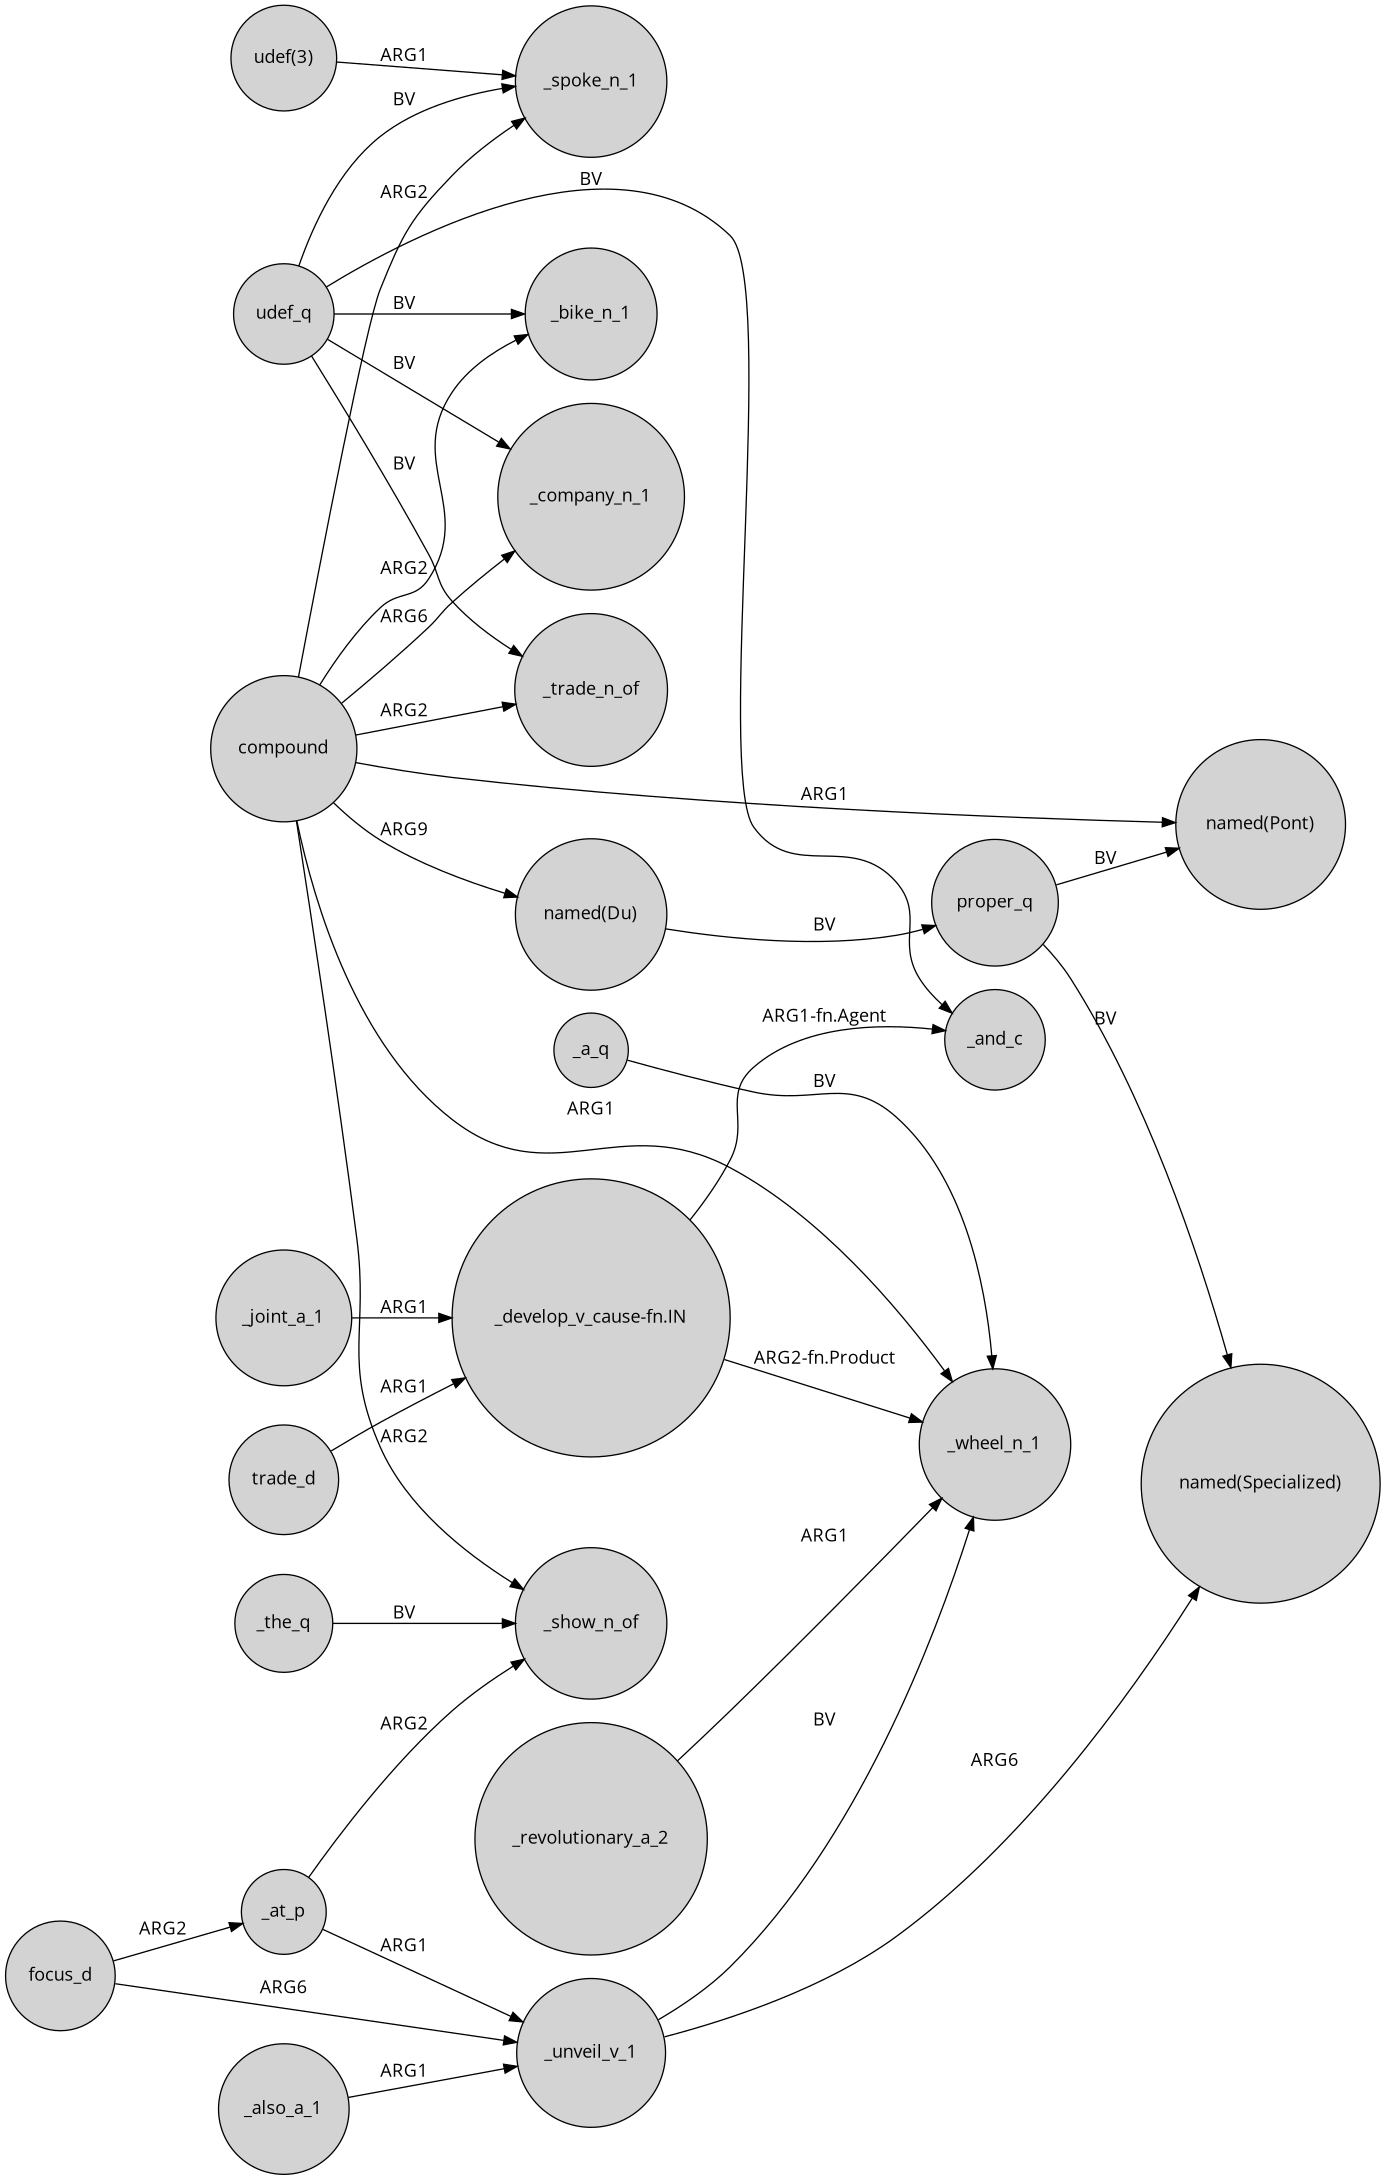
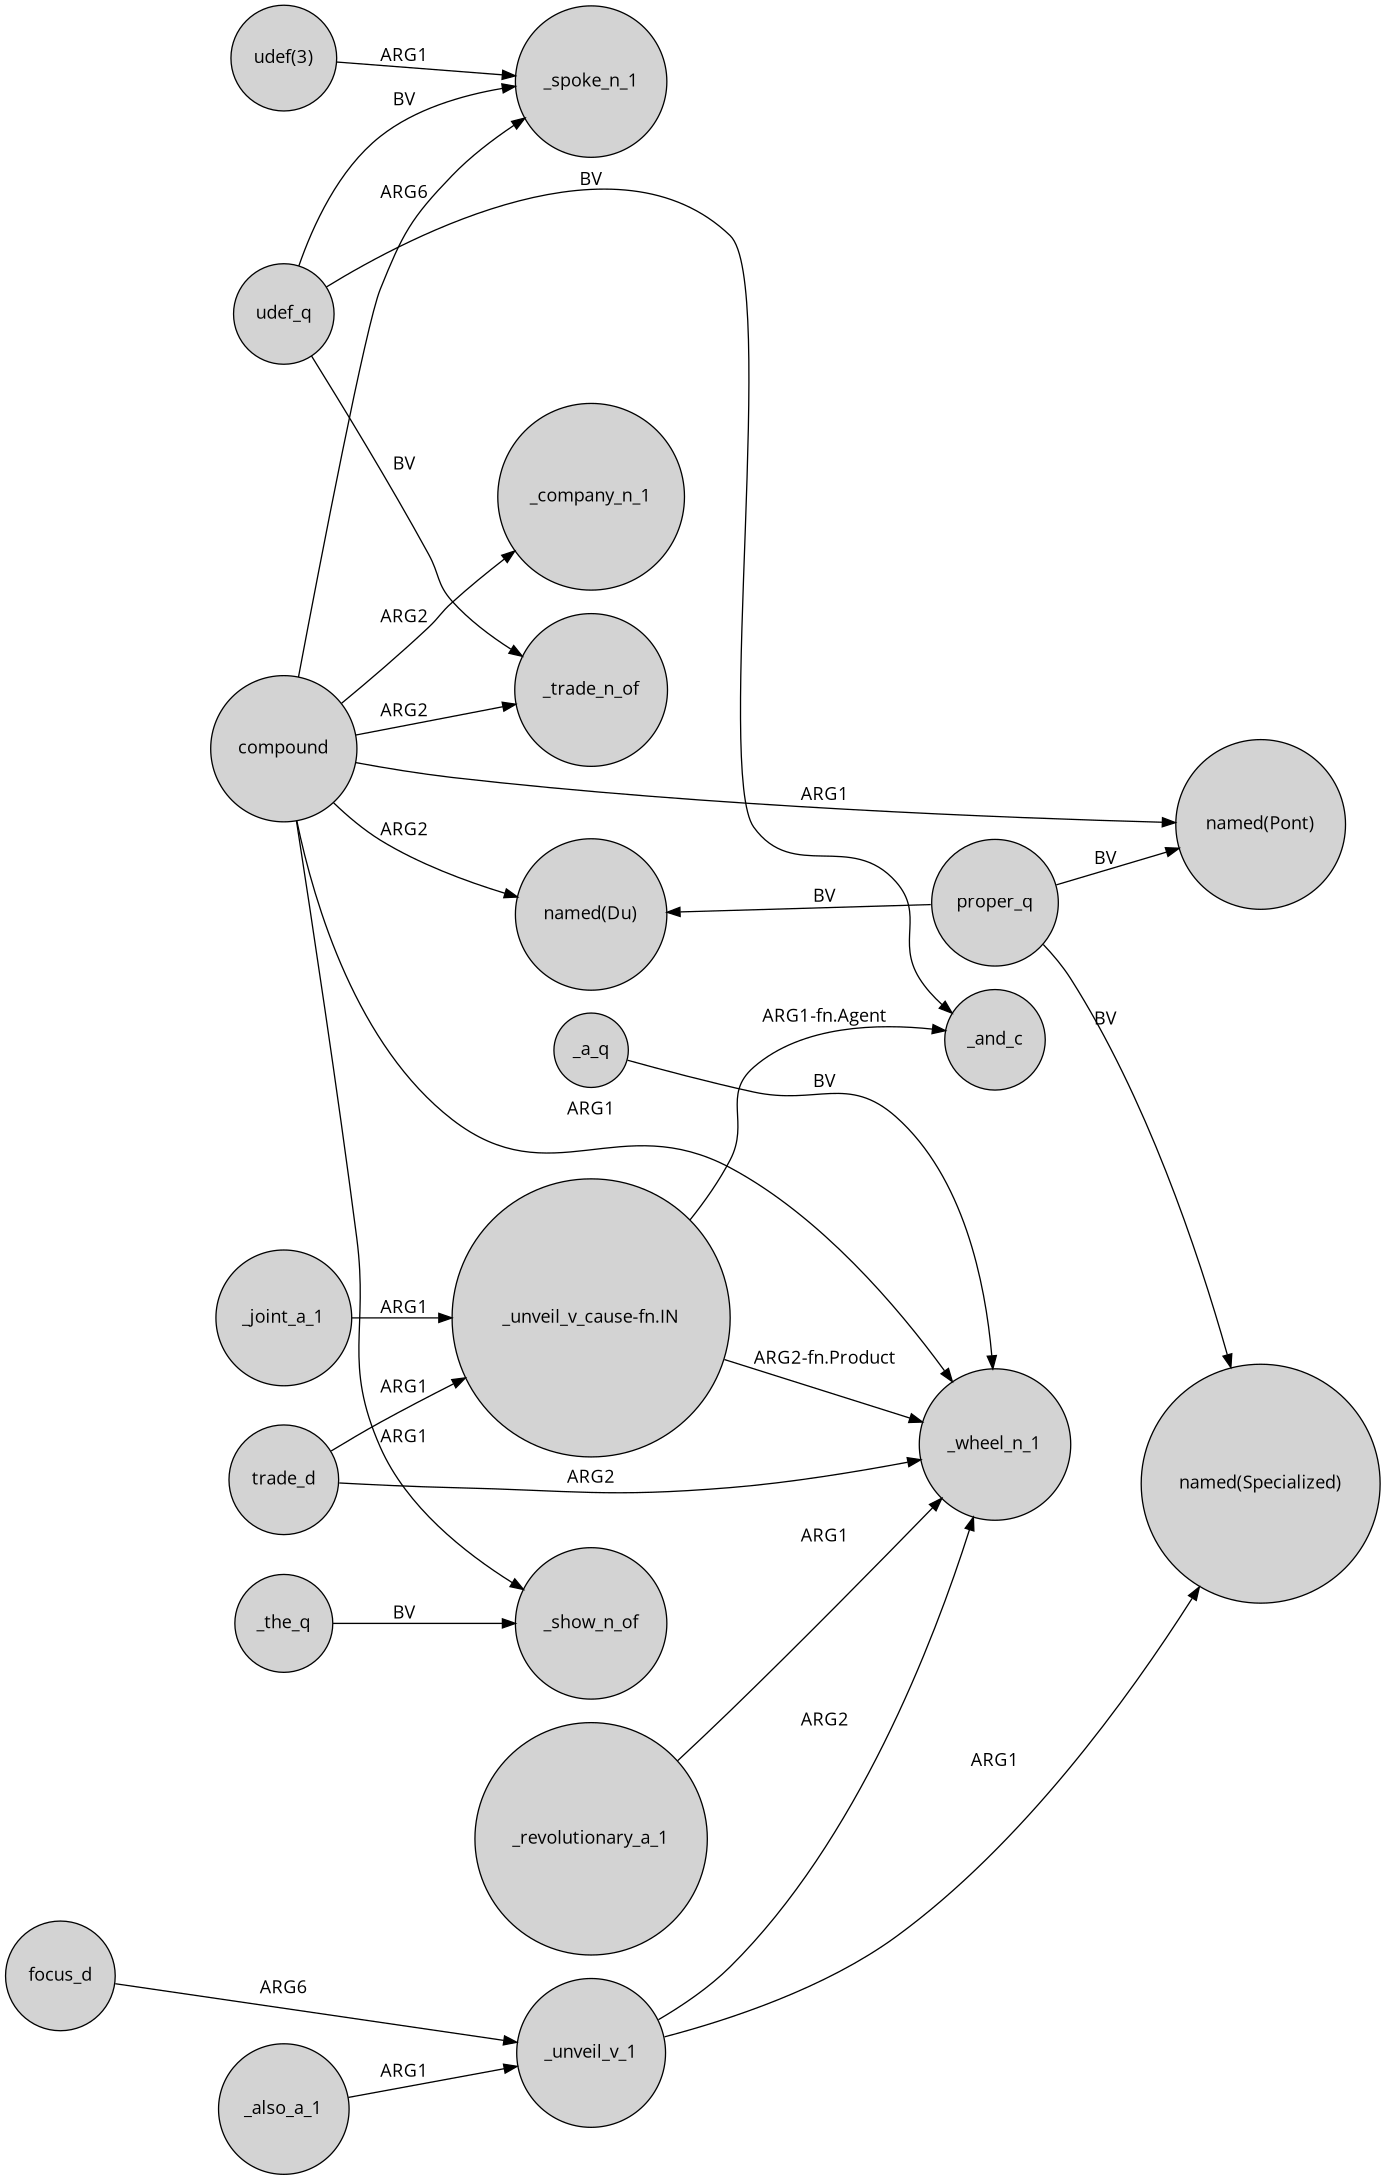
(404, 193) -> (404, 193)
(591, 314) -> none
(413, 391) -> none
(404, 618) -> (404, 618)
(404, 830) -> (404, 830)
(794, 941) -> (806, 908)
(591, 1318) -> (591, 1318)
(404, 1437) -> (404, 1437)
none -> (624, 1493)
(825, 1721) -> (825, 1721)
(995, 1761) -> (995, 1761)
(591, 1839) -> (591, 1839)
(284, 1912) -> none
